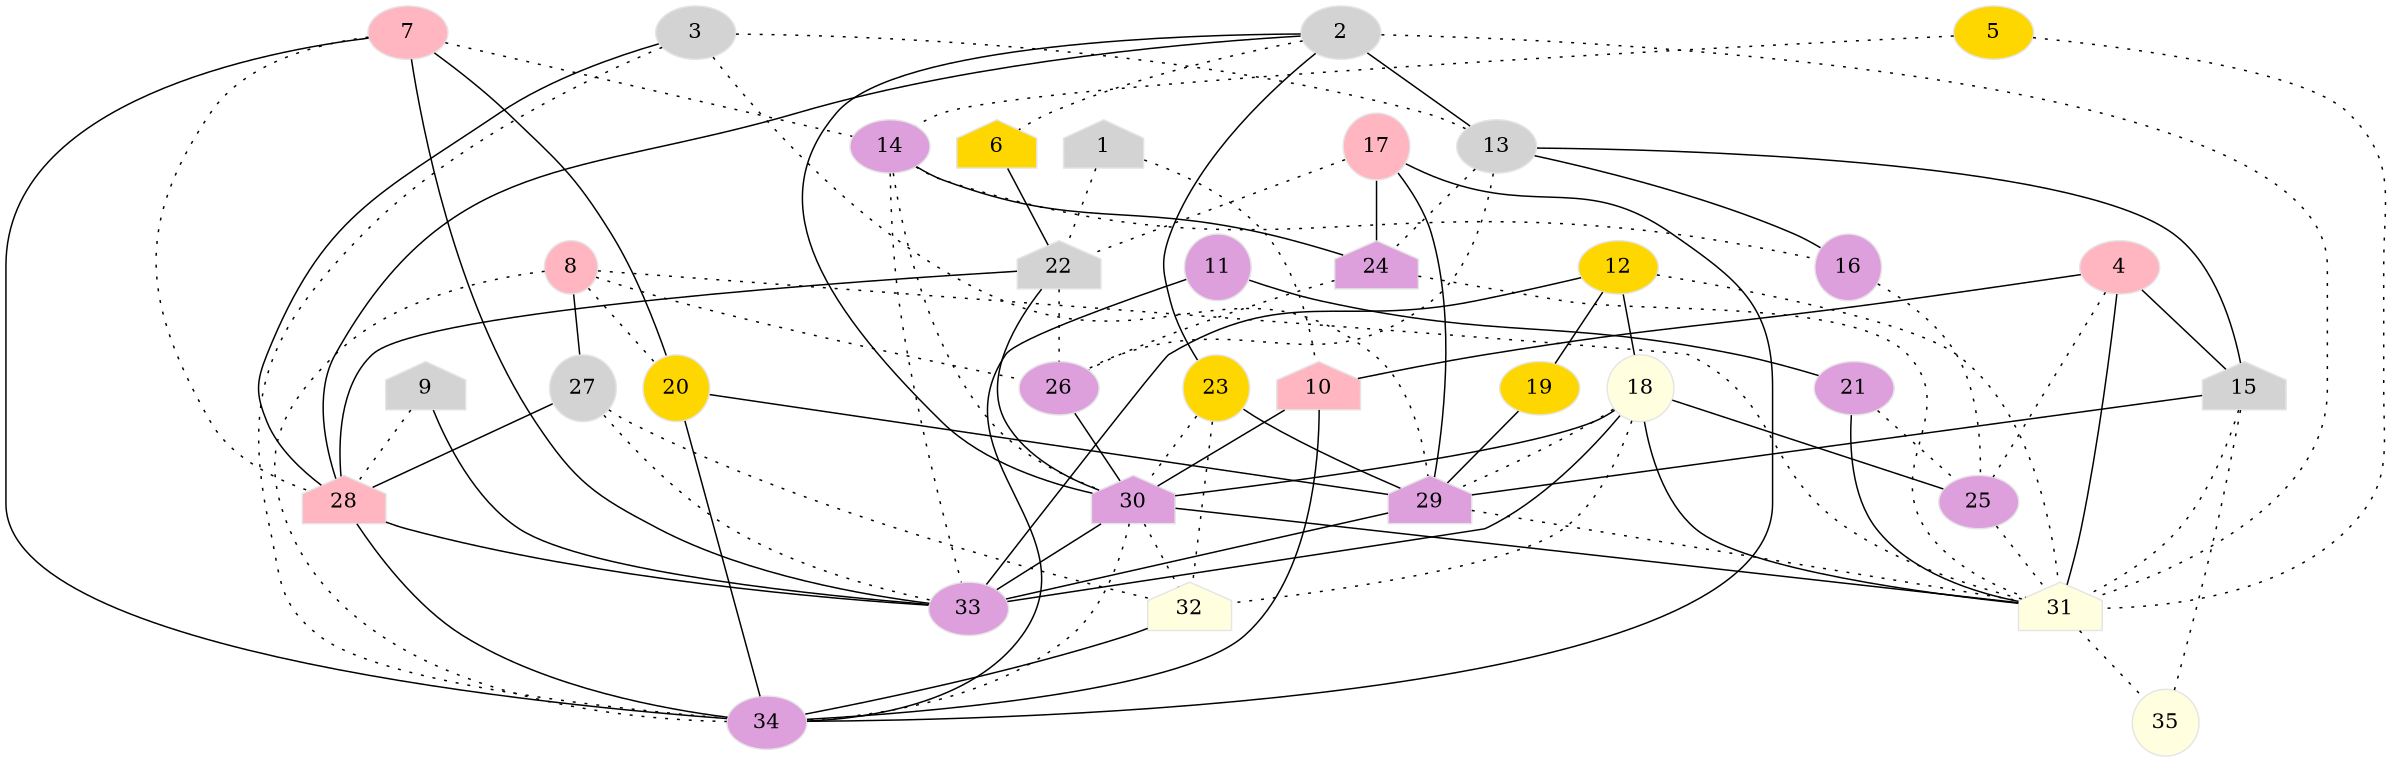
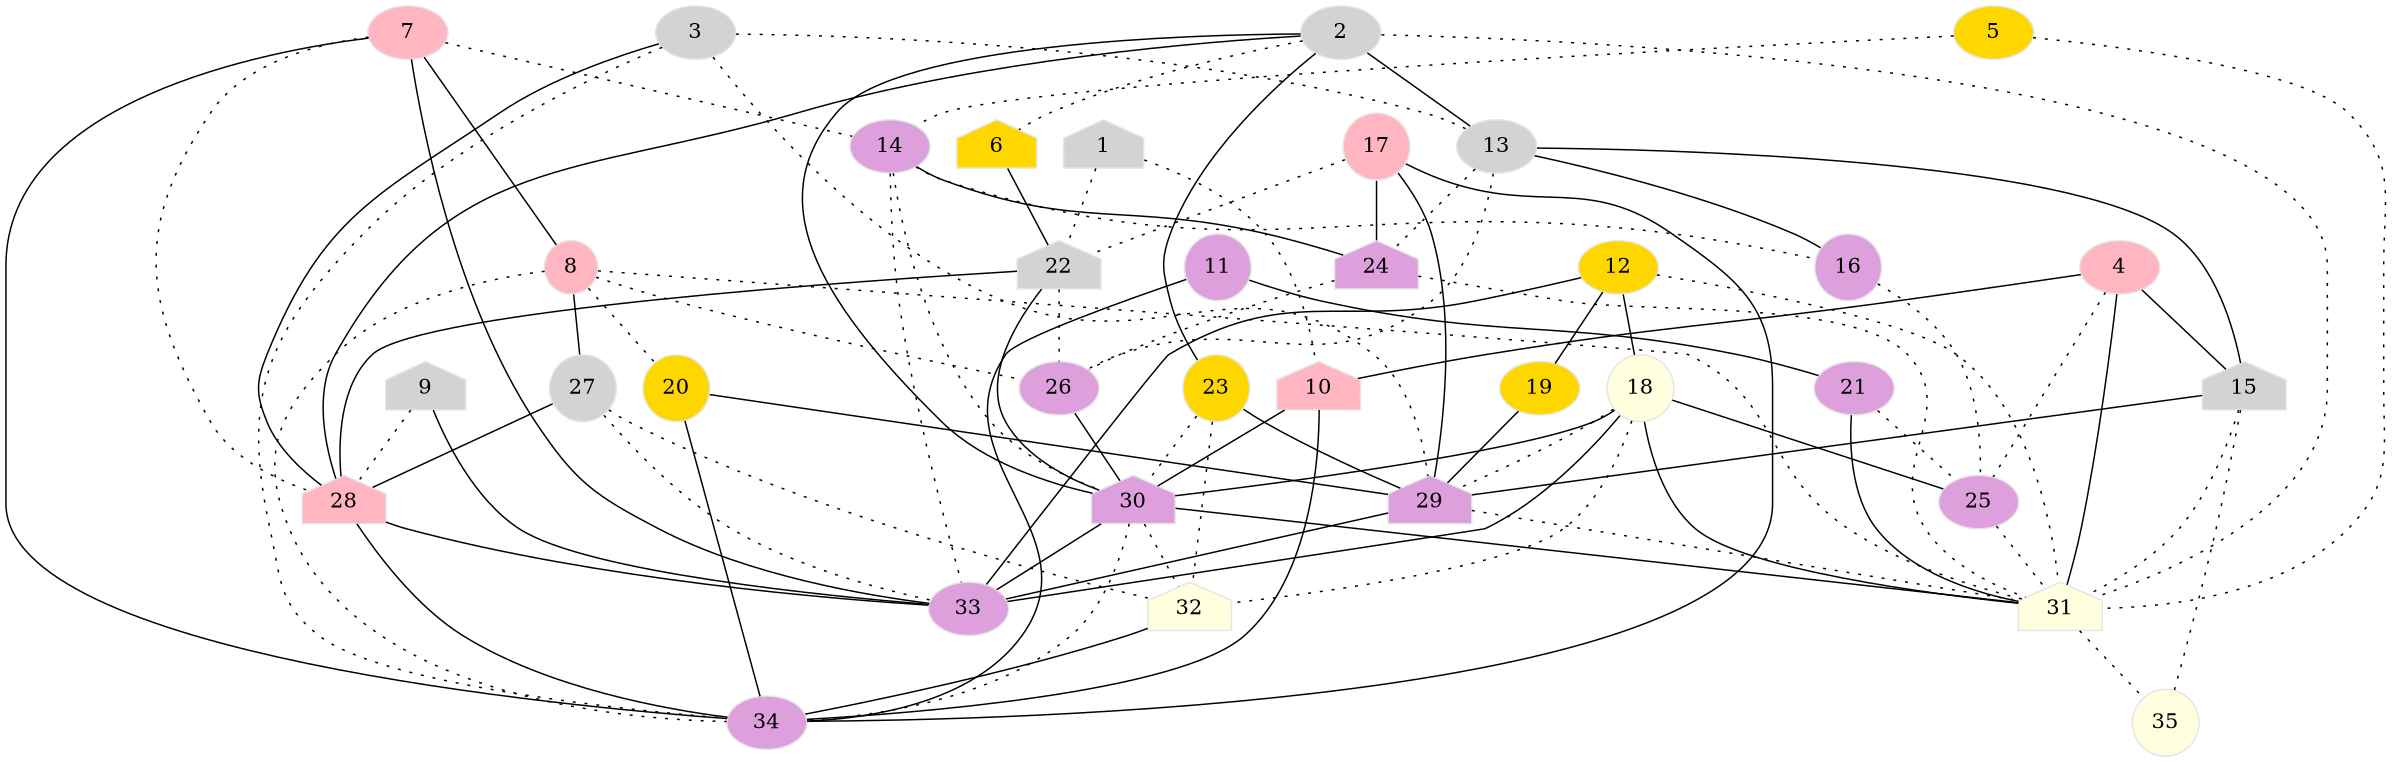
(577, 184) -> (490, 151)
